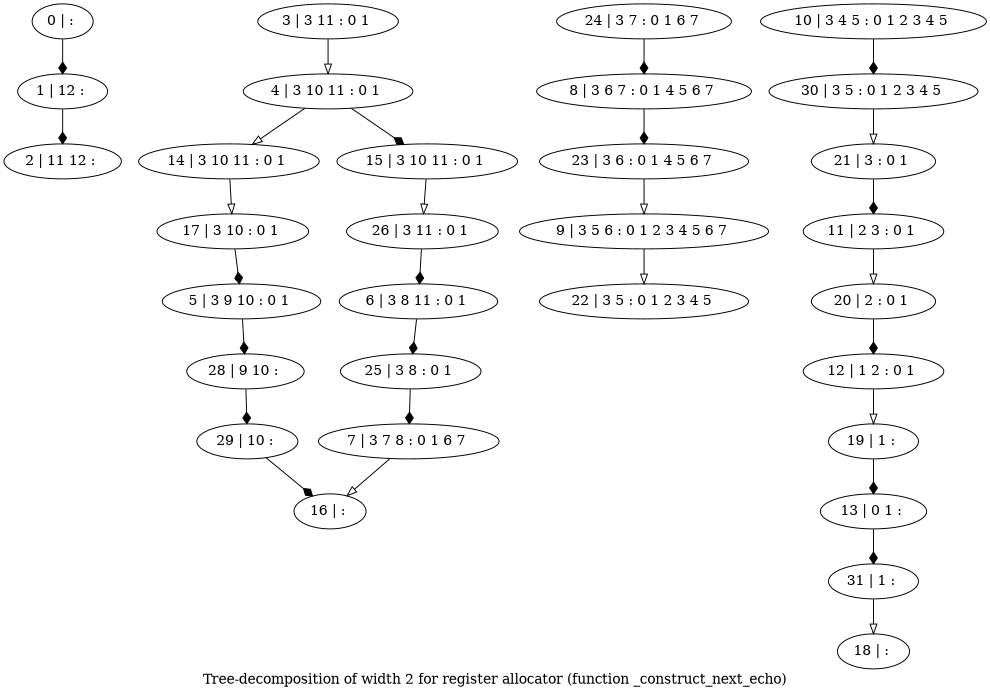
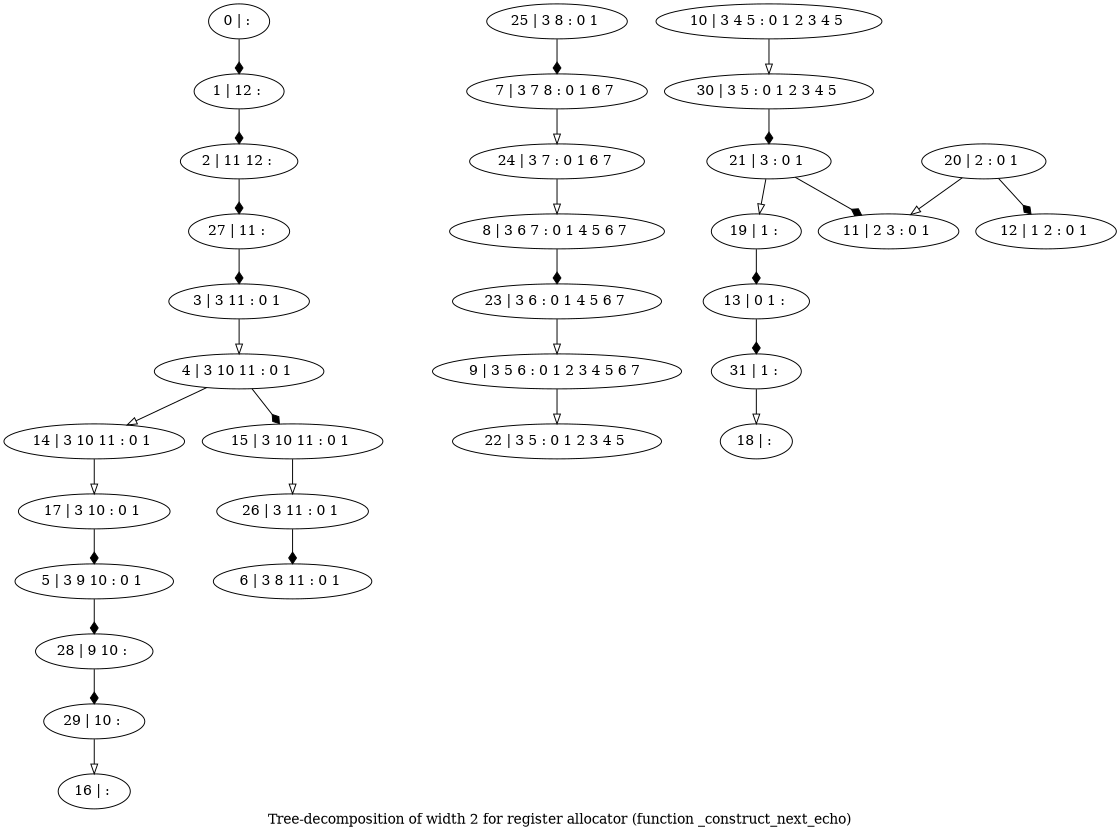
(644, 51) -> (557, 192)
(873, 51) -> (769, 52)
(873, 122) -> (769, 121)
none -> (239, 231)
(873, 262) -> (940, 193)
(415, 331) -> none
(873, 402) -> (764, 192)
(285, 473) -> (94, 752)
(372, 474) -> (557, 122)
